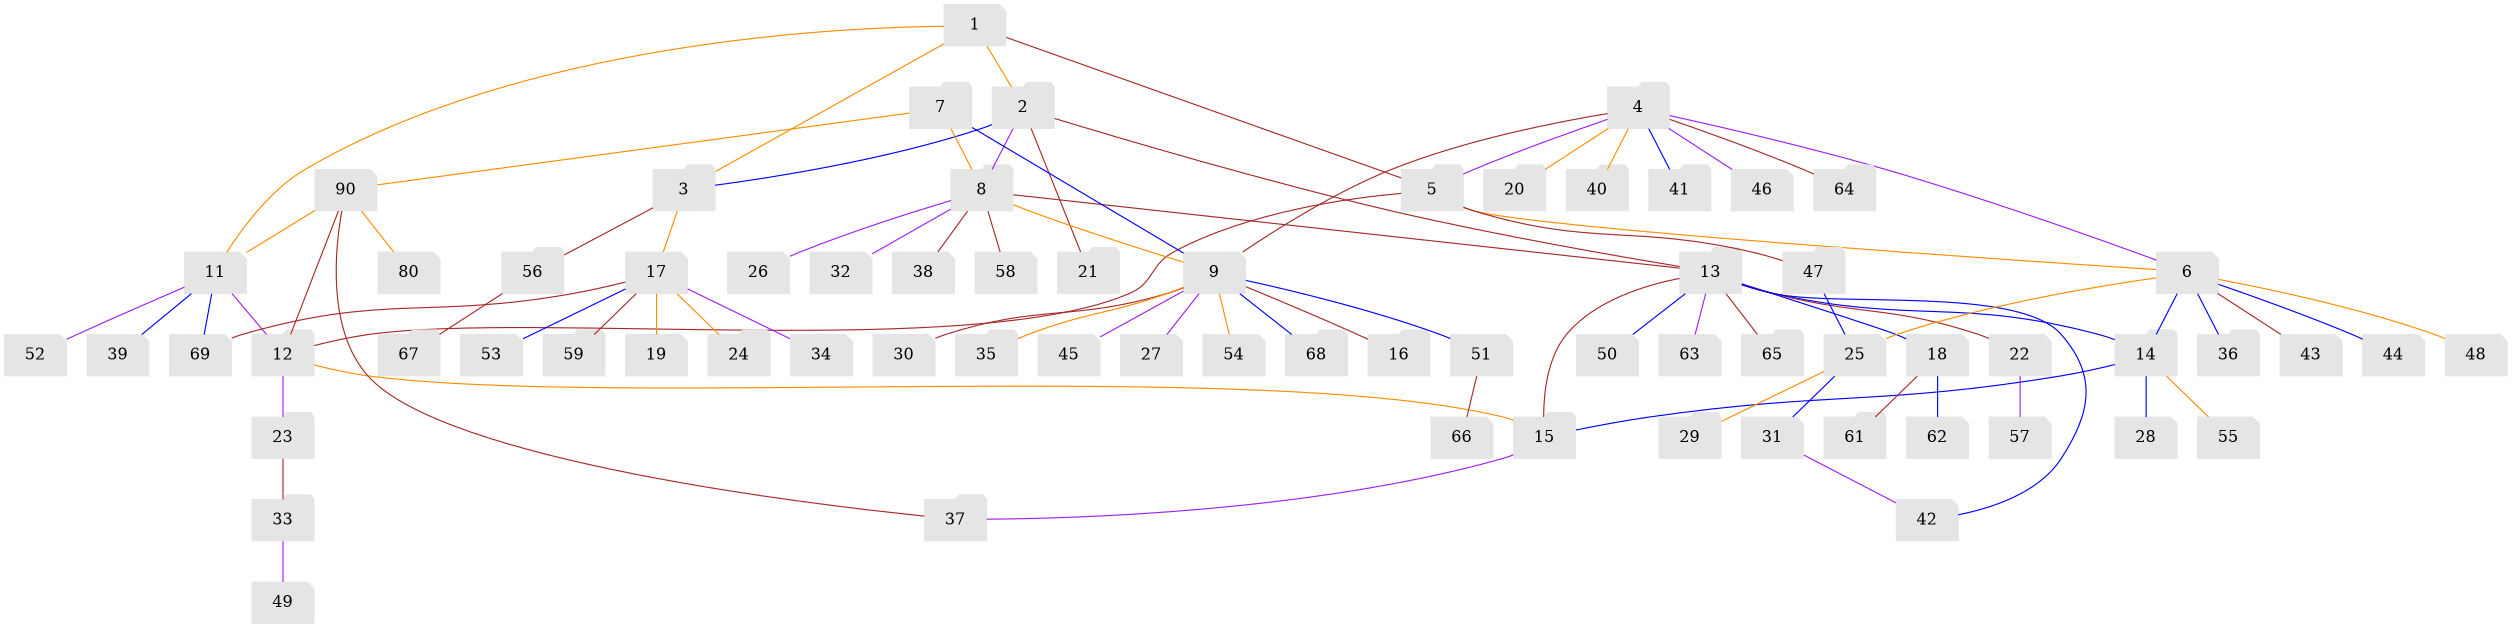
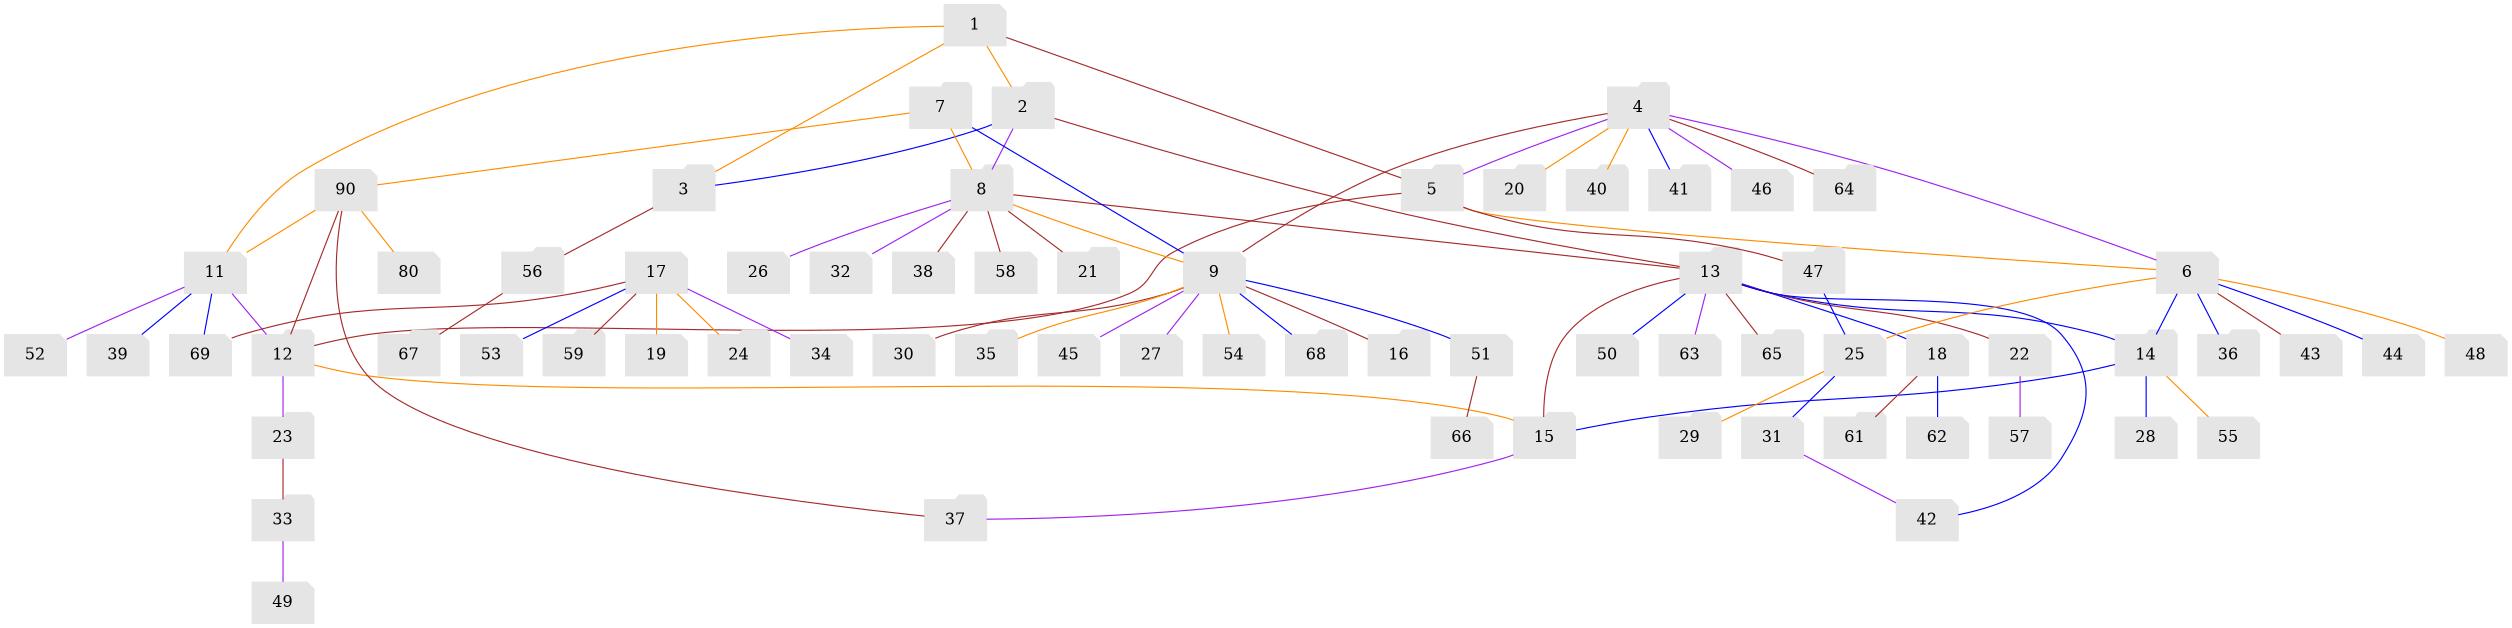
(1056, 190) -> (1035, 232)
(670, 232) -> none
